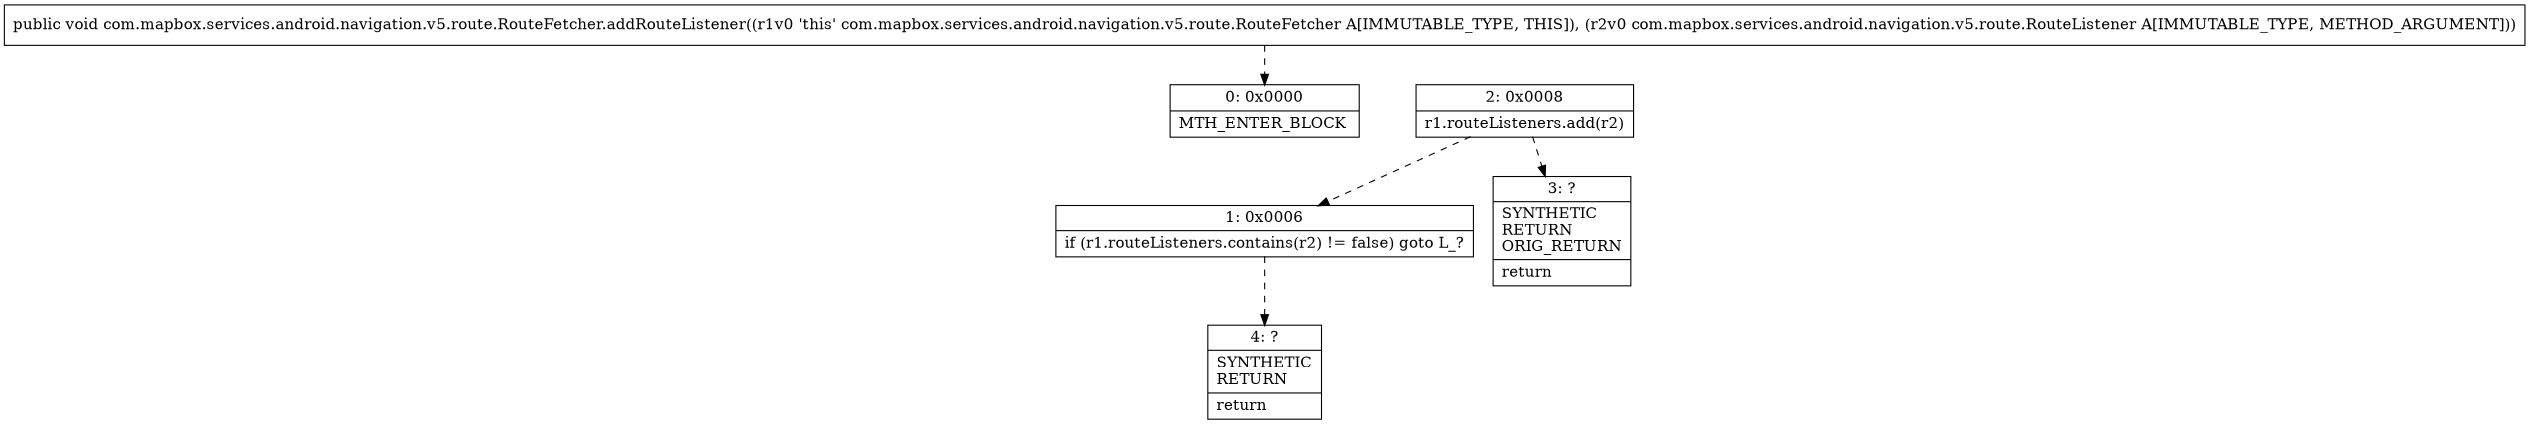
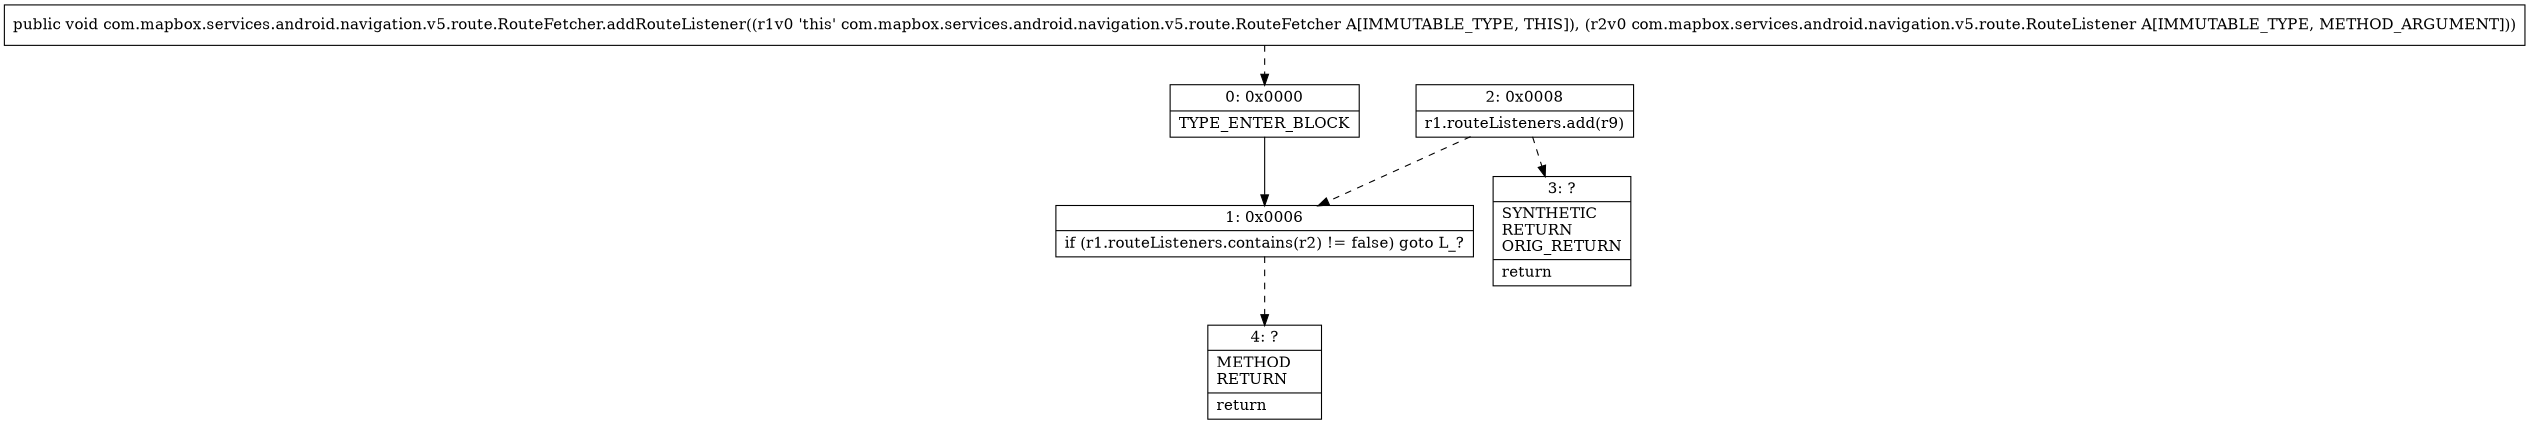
(1263, 124) -> (1265, 124)
(1525, 124) -> (1525, 124)
none -> (1265, 166)
(1265, 363) -> (1254, 363)
